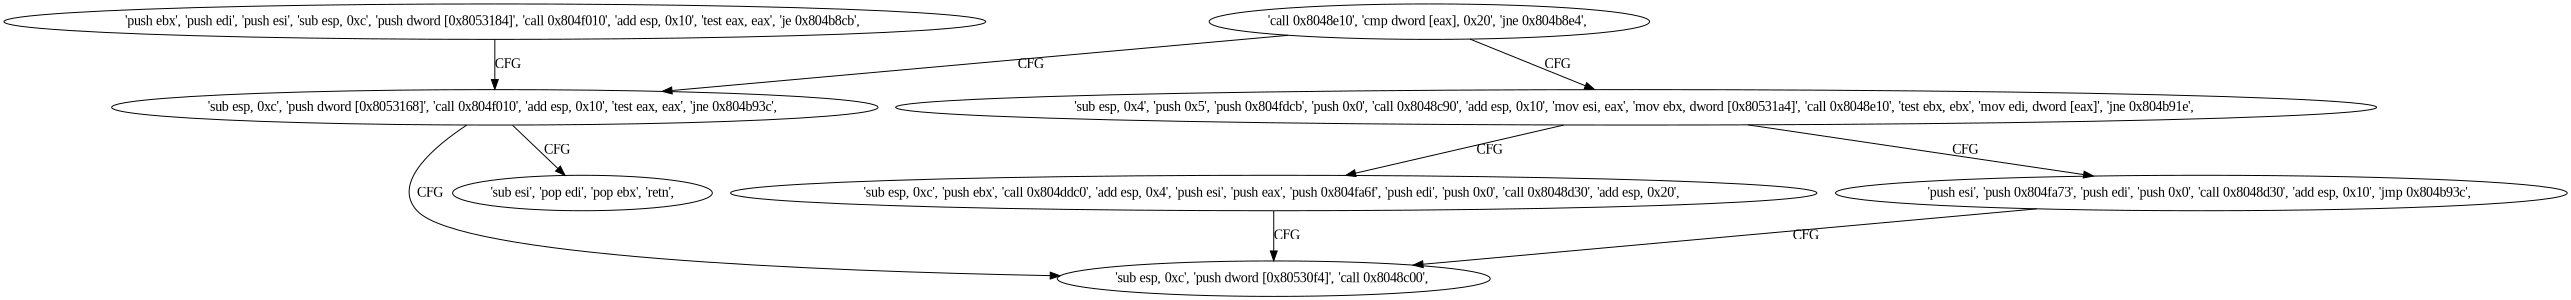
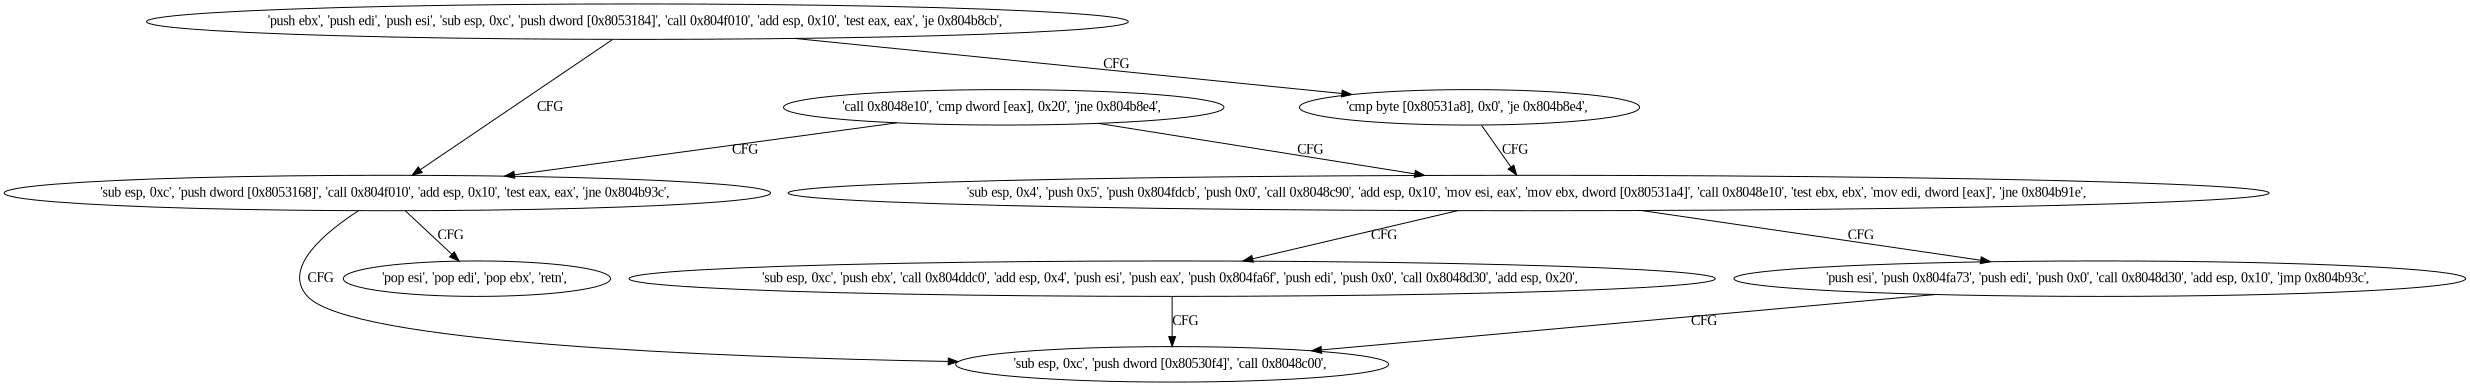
none -> (1470, 107)
(582, 193) -> (477, 279)
